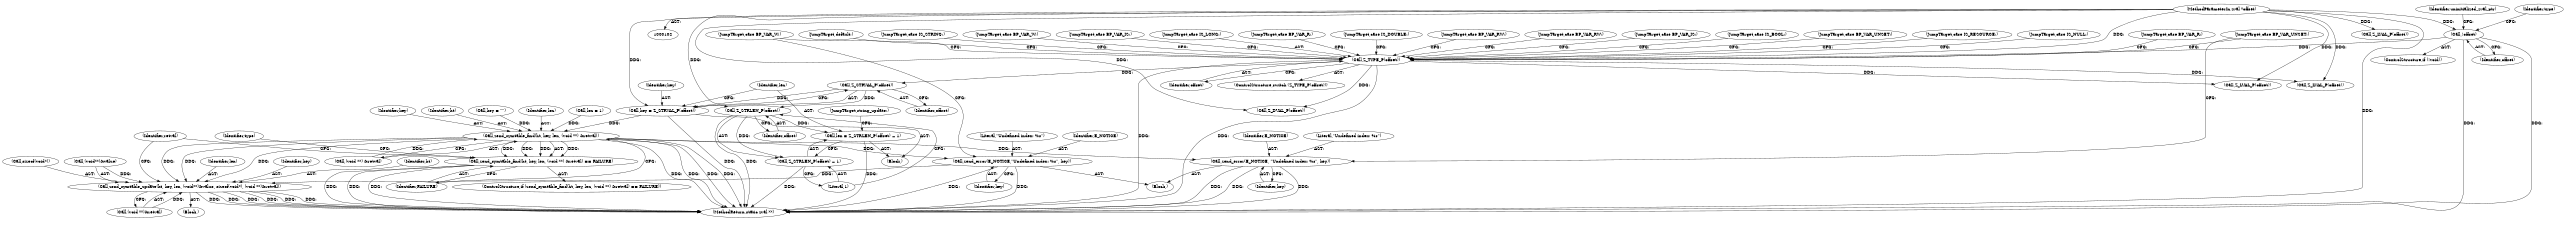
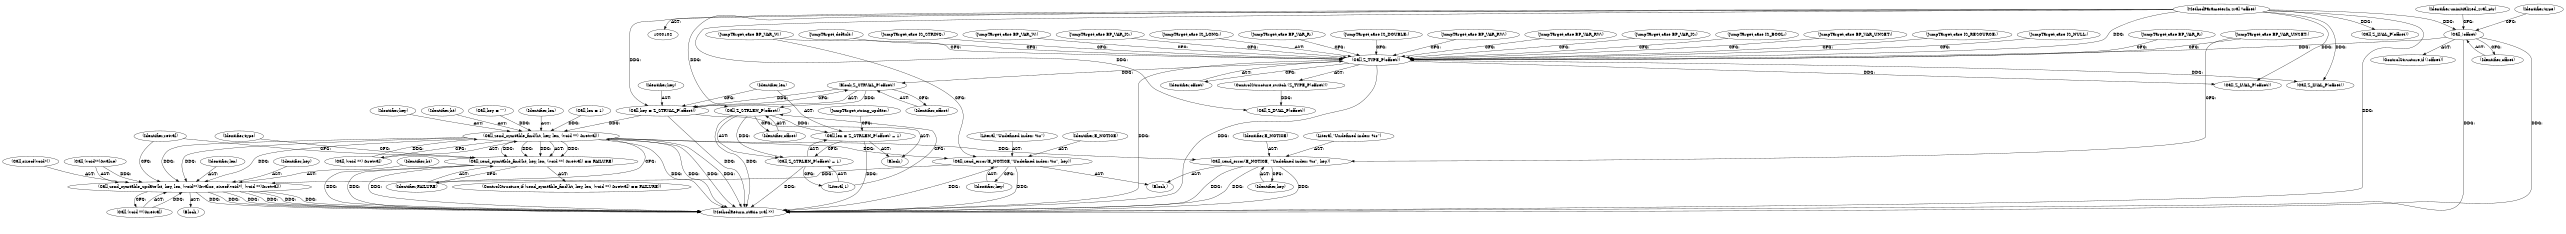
(2413, 60) -> (2413, 60)
(867, 85) -> (867, 85)
(1344, 93) -> (1281, 97)
